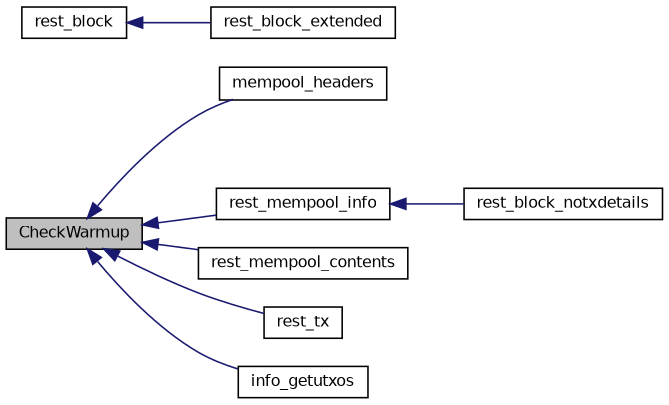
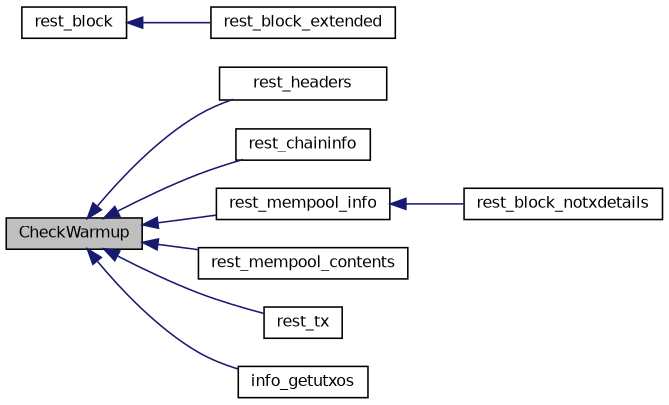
(303, 84) -> (303, 84)
none -> (303, 145)
